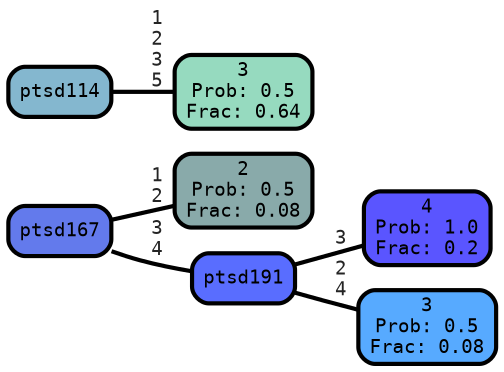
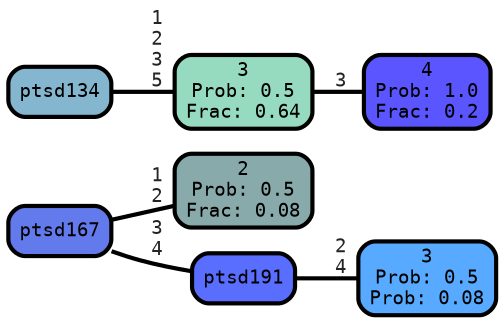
(60, 92) -> (60, 92)
(329, 255) -> (338, 92)
(427, 327) -> (427, 278)
